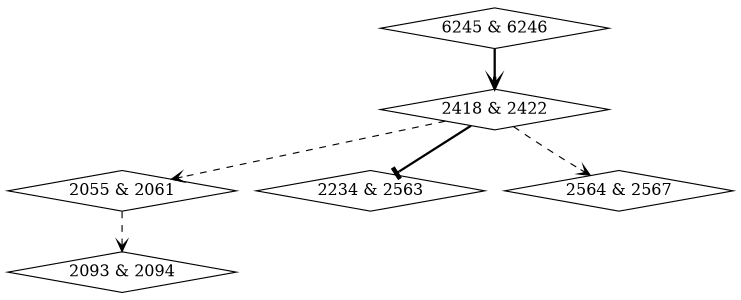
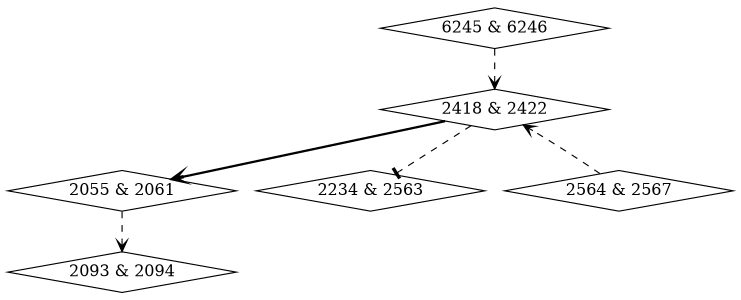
(495, 63) -> (495, 63)
(314, 149) -> (314, 149)
(435, 149) -> (435, 149)
(547, 149) -> (567, 152)
